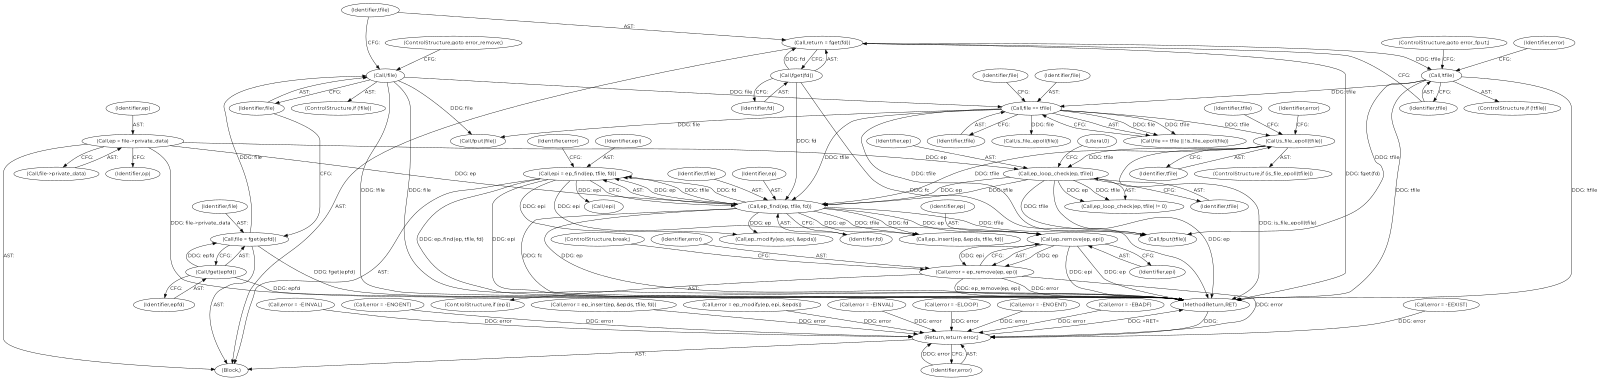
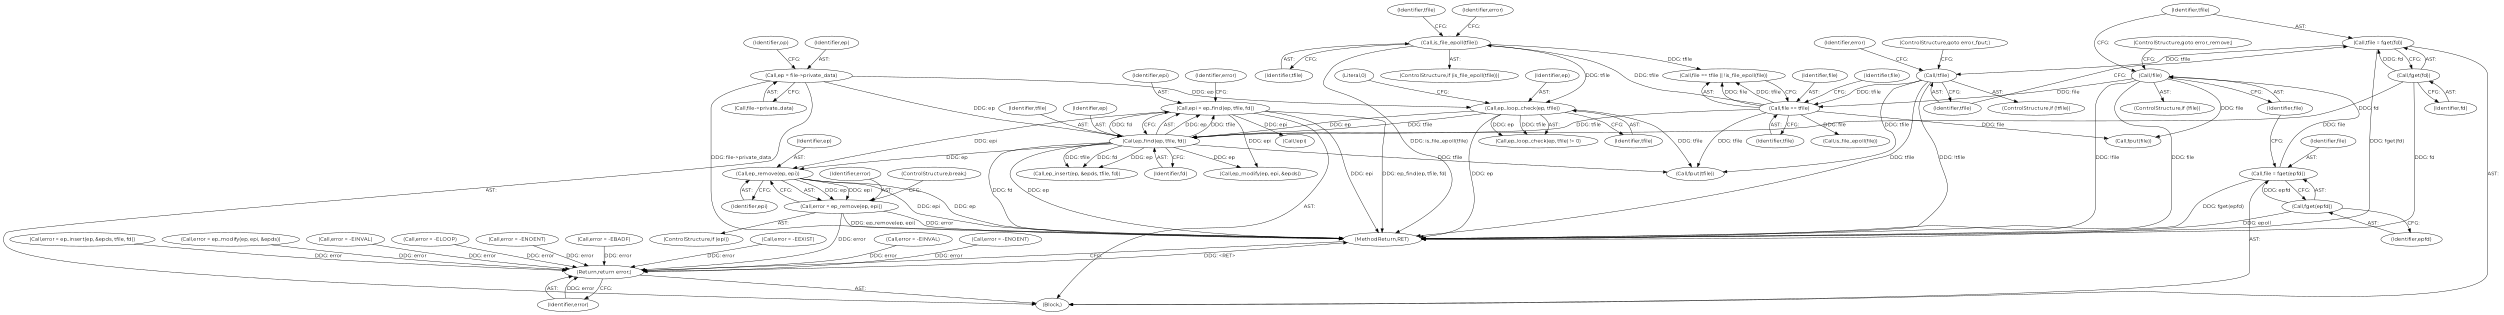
(822, 43) -> (2378, 43)
(1043, 154) -> (1594, 51)
(133, 156) -> (785, 58)
(287, 289) -> (2257, 223)
(1212, 321) -> (1097, 256)
